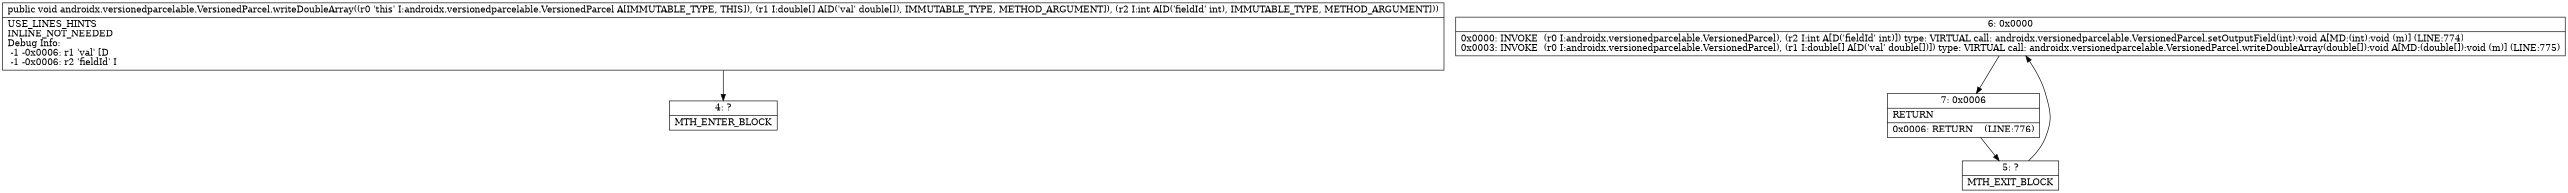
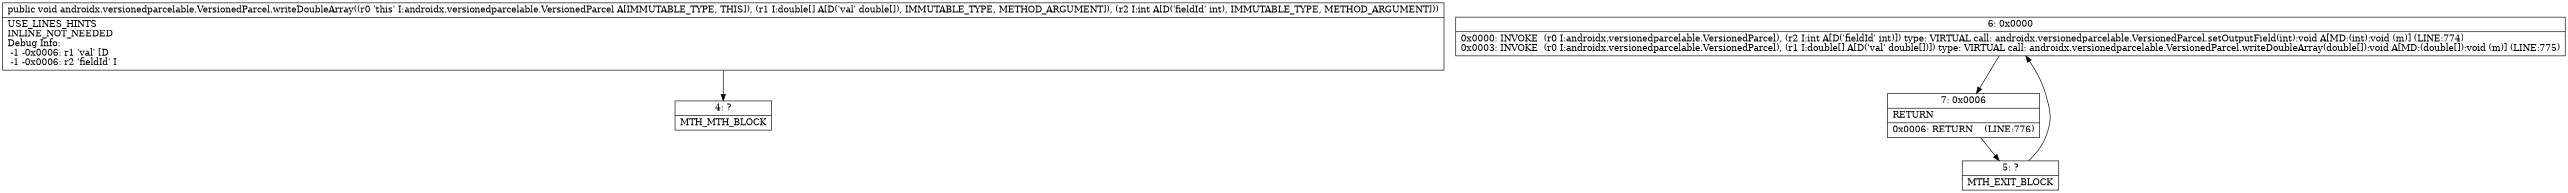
(723, 123) -> (723, 123)
